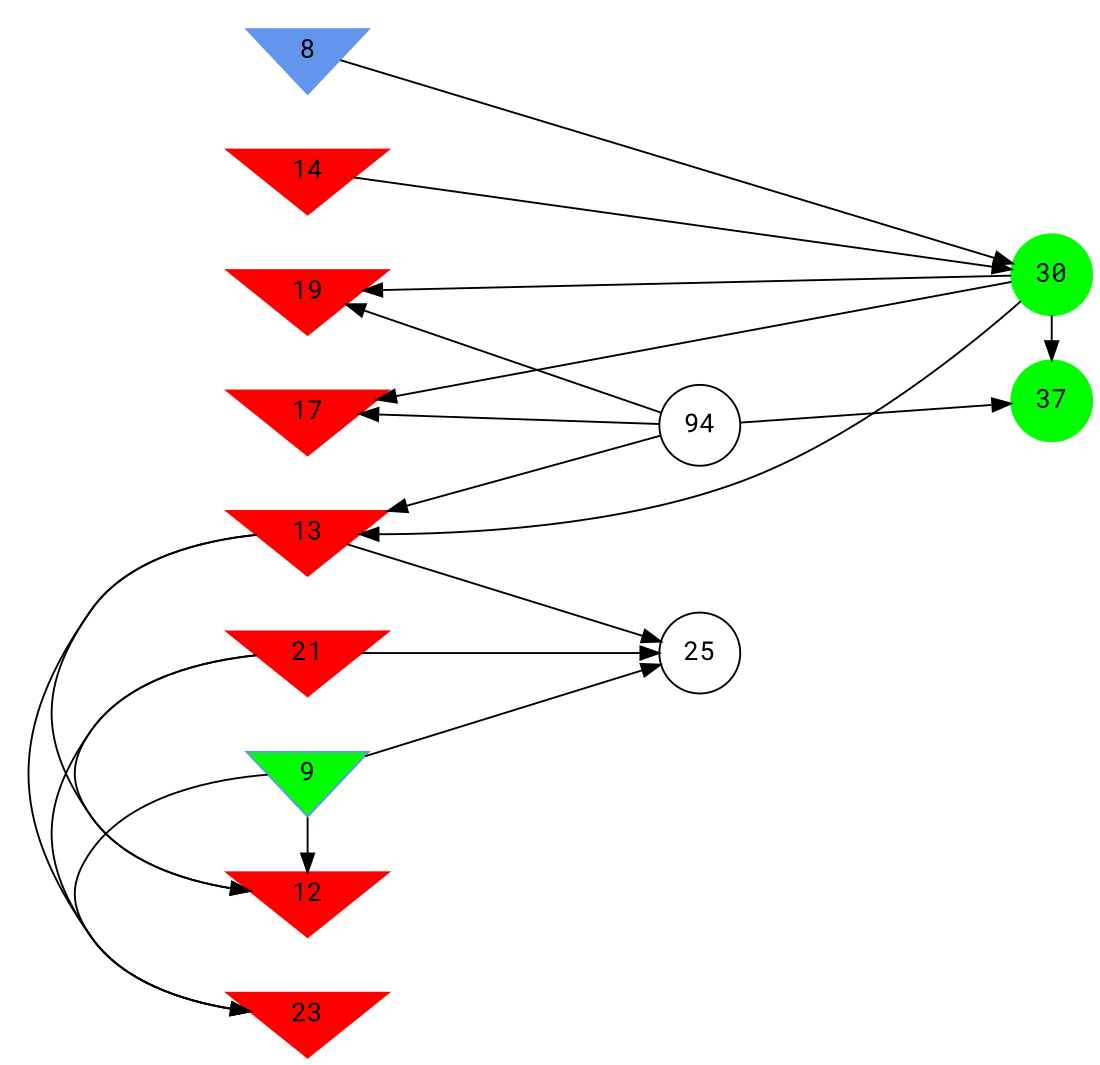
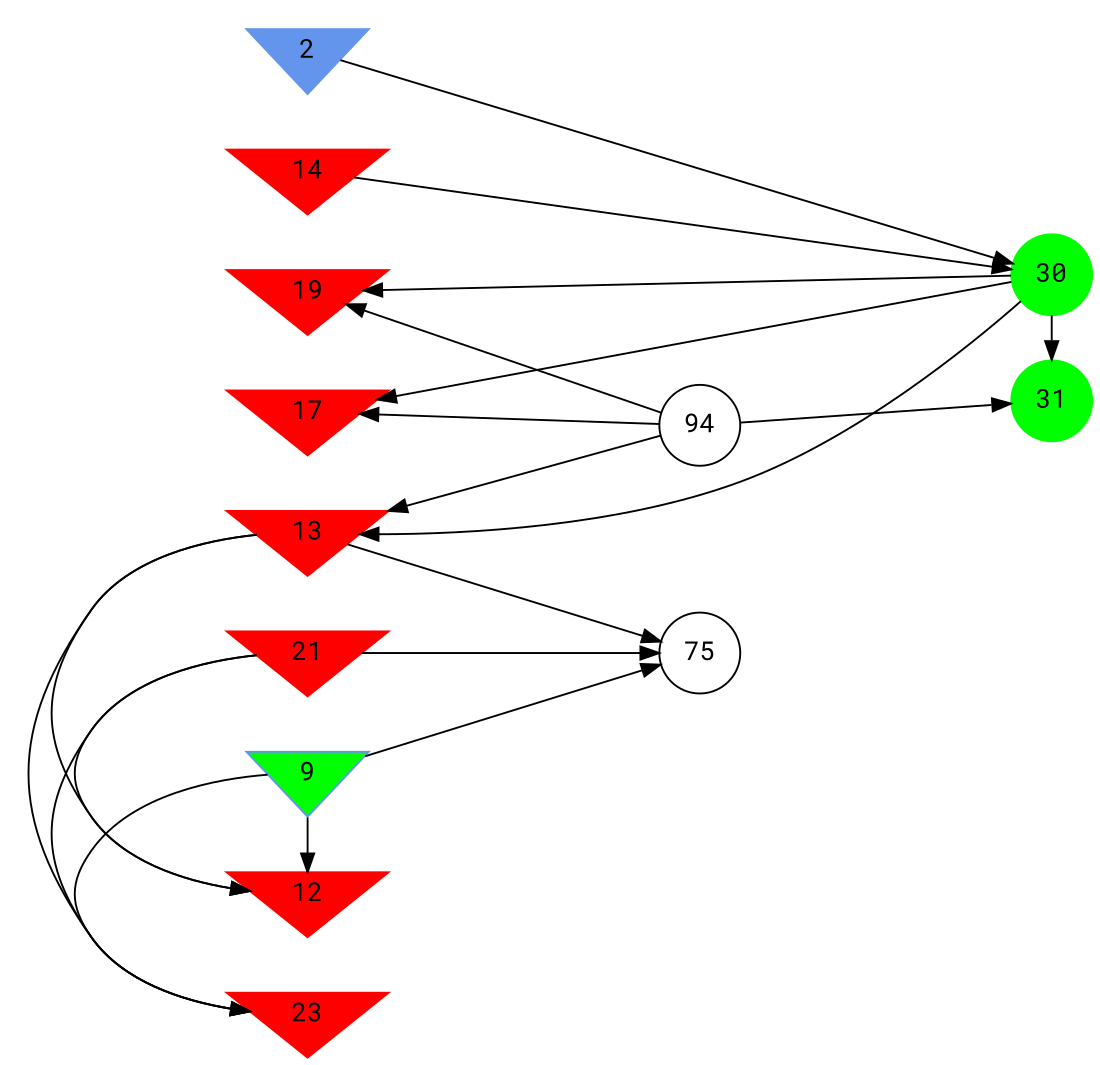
(308, 51) -> (308, 51)
(1052, 401) -> (1052, 401)
(700, 653) -> (700, 653)
